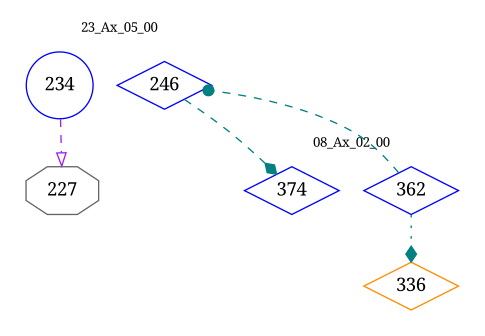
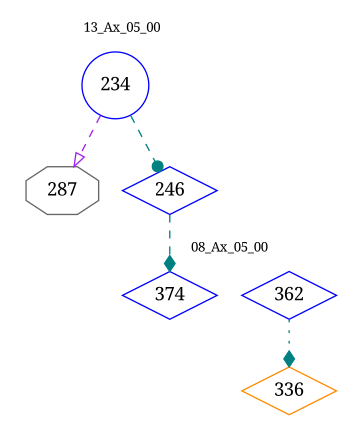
(119, 29) -> (122, 29)
(315, 115) -> (143, 139)
(351, 144) -> (229, 248)
(62, 191) -> (62, 191)
